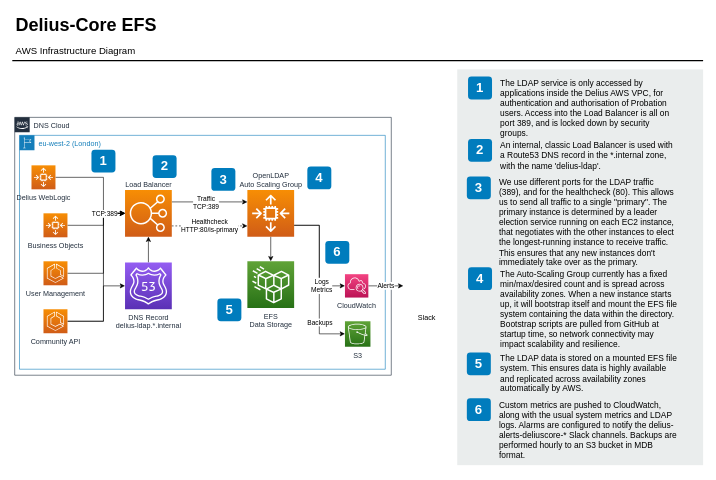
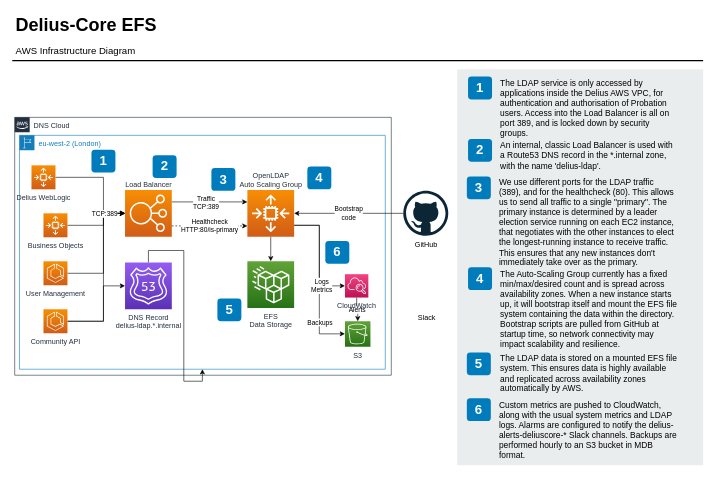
none -> (351, 213)
none -> (426, 213)
(149, 247) -> (166, 251)
(388, 286) -> (358, 311)
